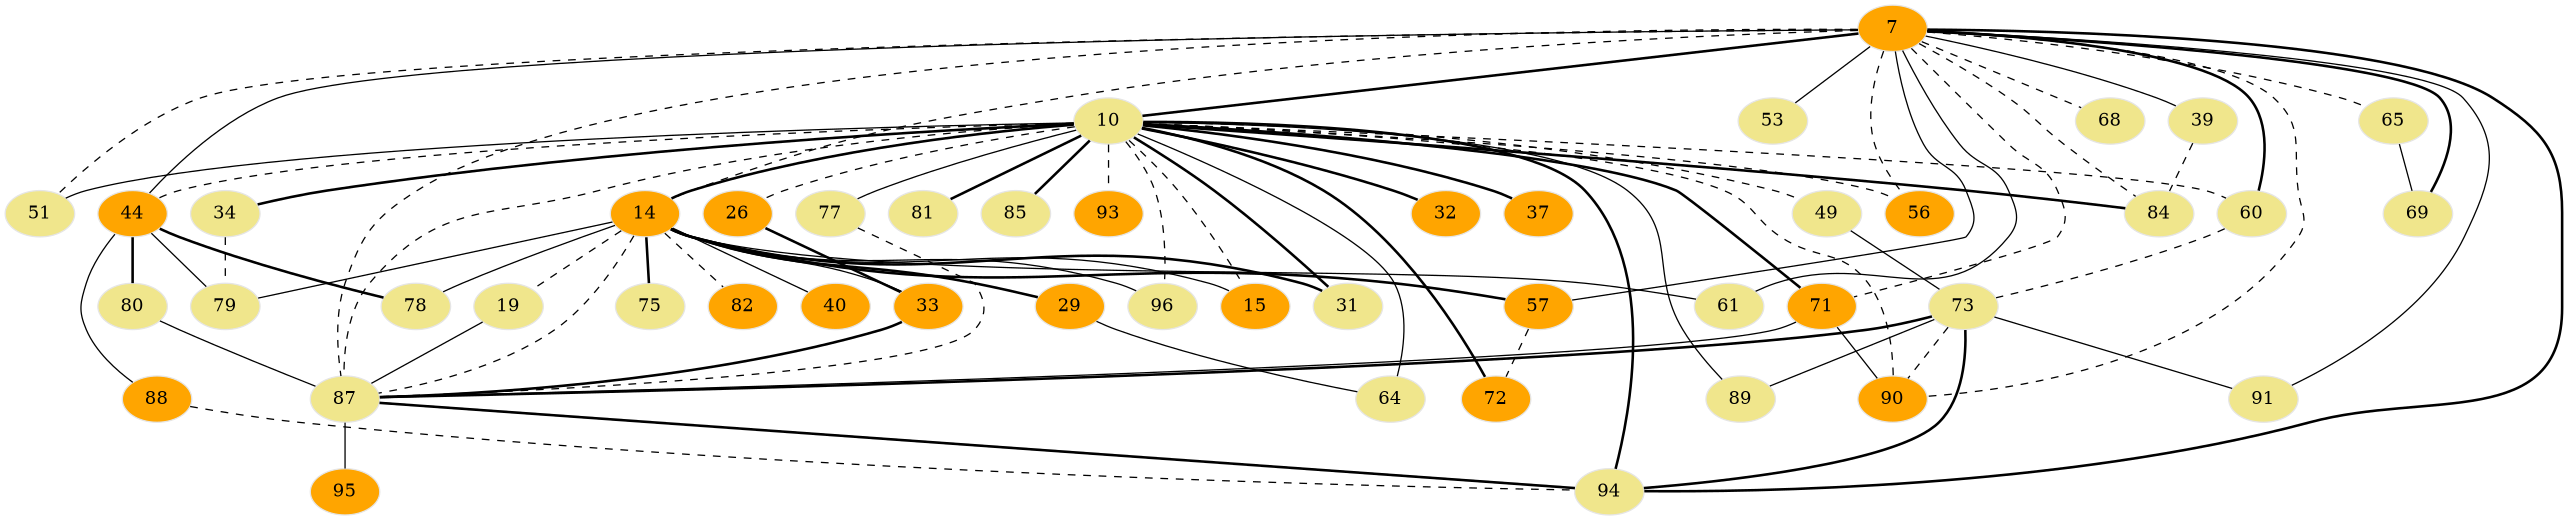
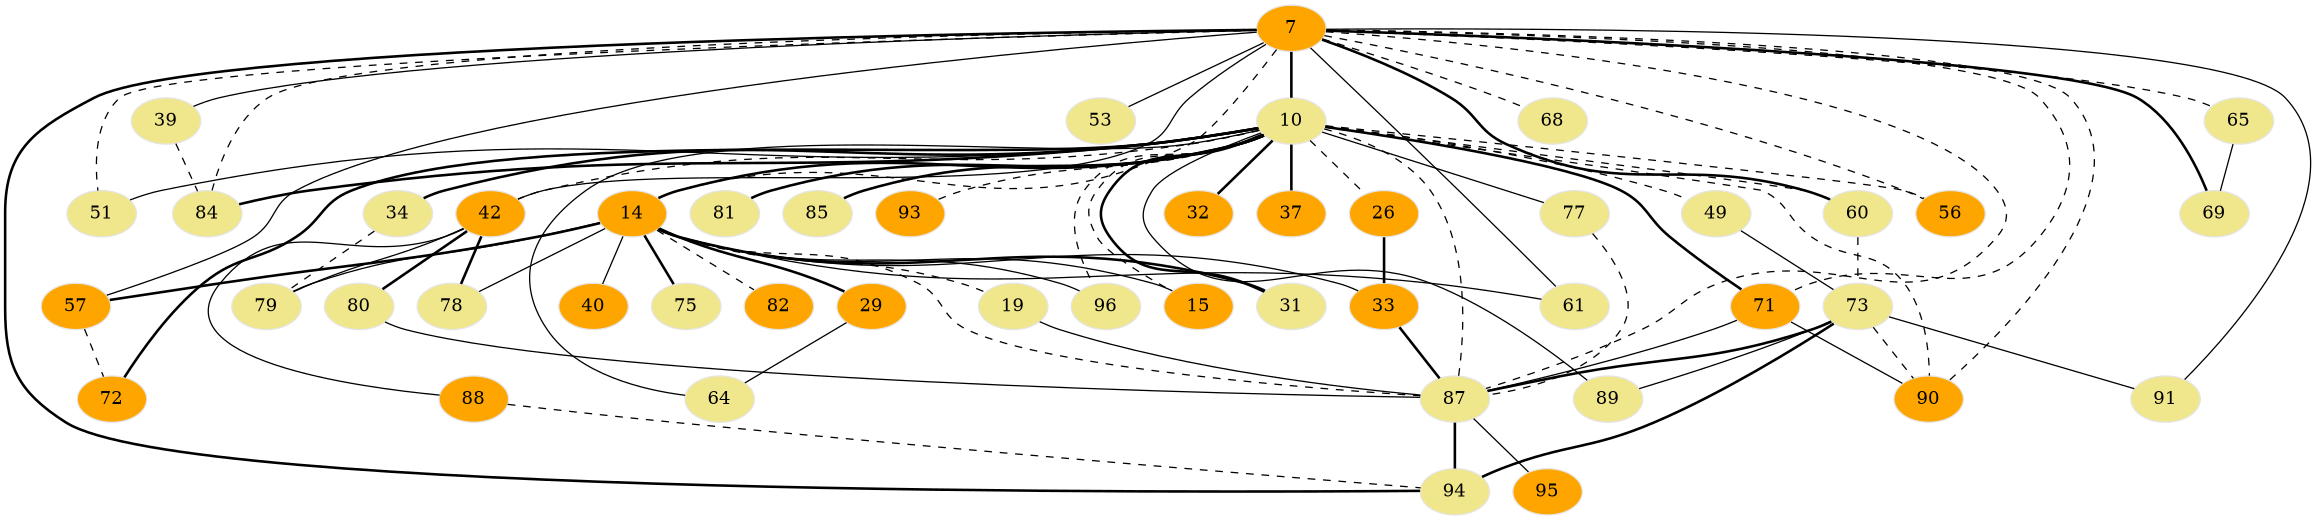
(1564, 177) -> none
(133, 214) -> (491, 214)
